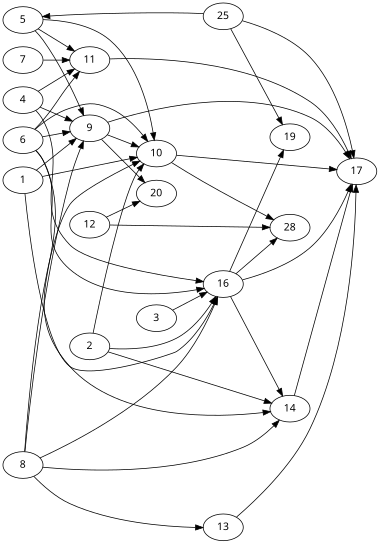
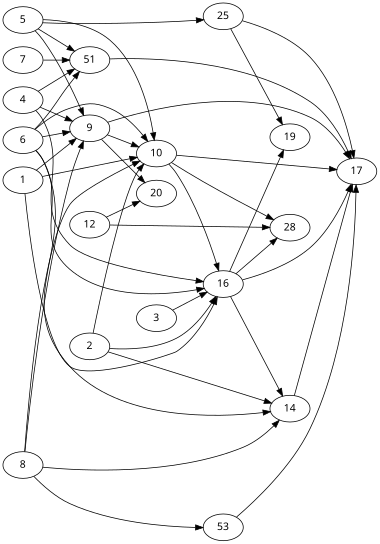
(127, 13) -> (120, 23)
(90, 60) -> (90, 60)
(143, 397) -> (197, 212)
(223, 527) -> (223, 527)
